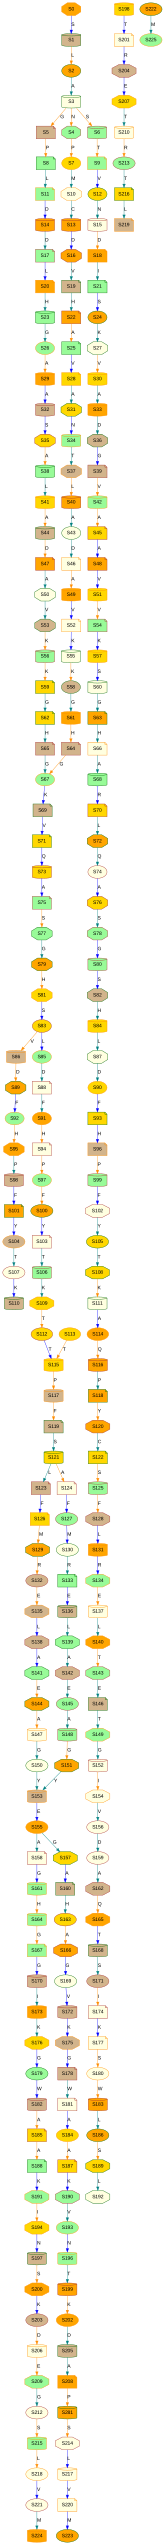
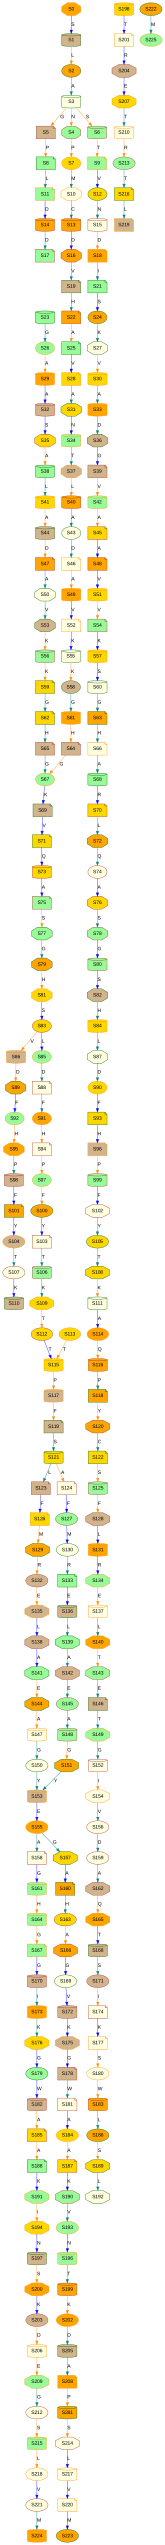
(45, 287) -> none
(65, 1889) -> (65, 1889)
